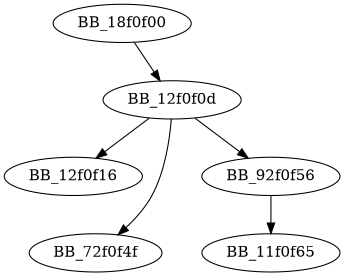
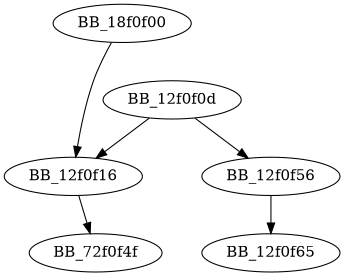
(144, 57) -> (90, 93)
(271, 176) -> (271, 176)
(160, 178) -> (83, 209)
(271, 253) -> (271, 253)
